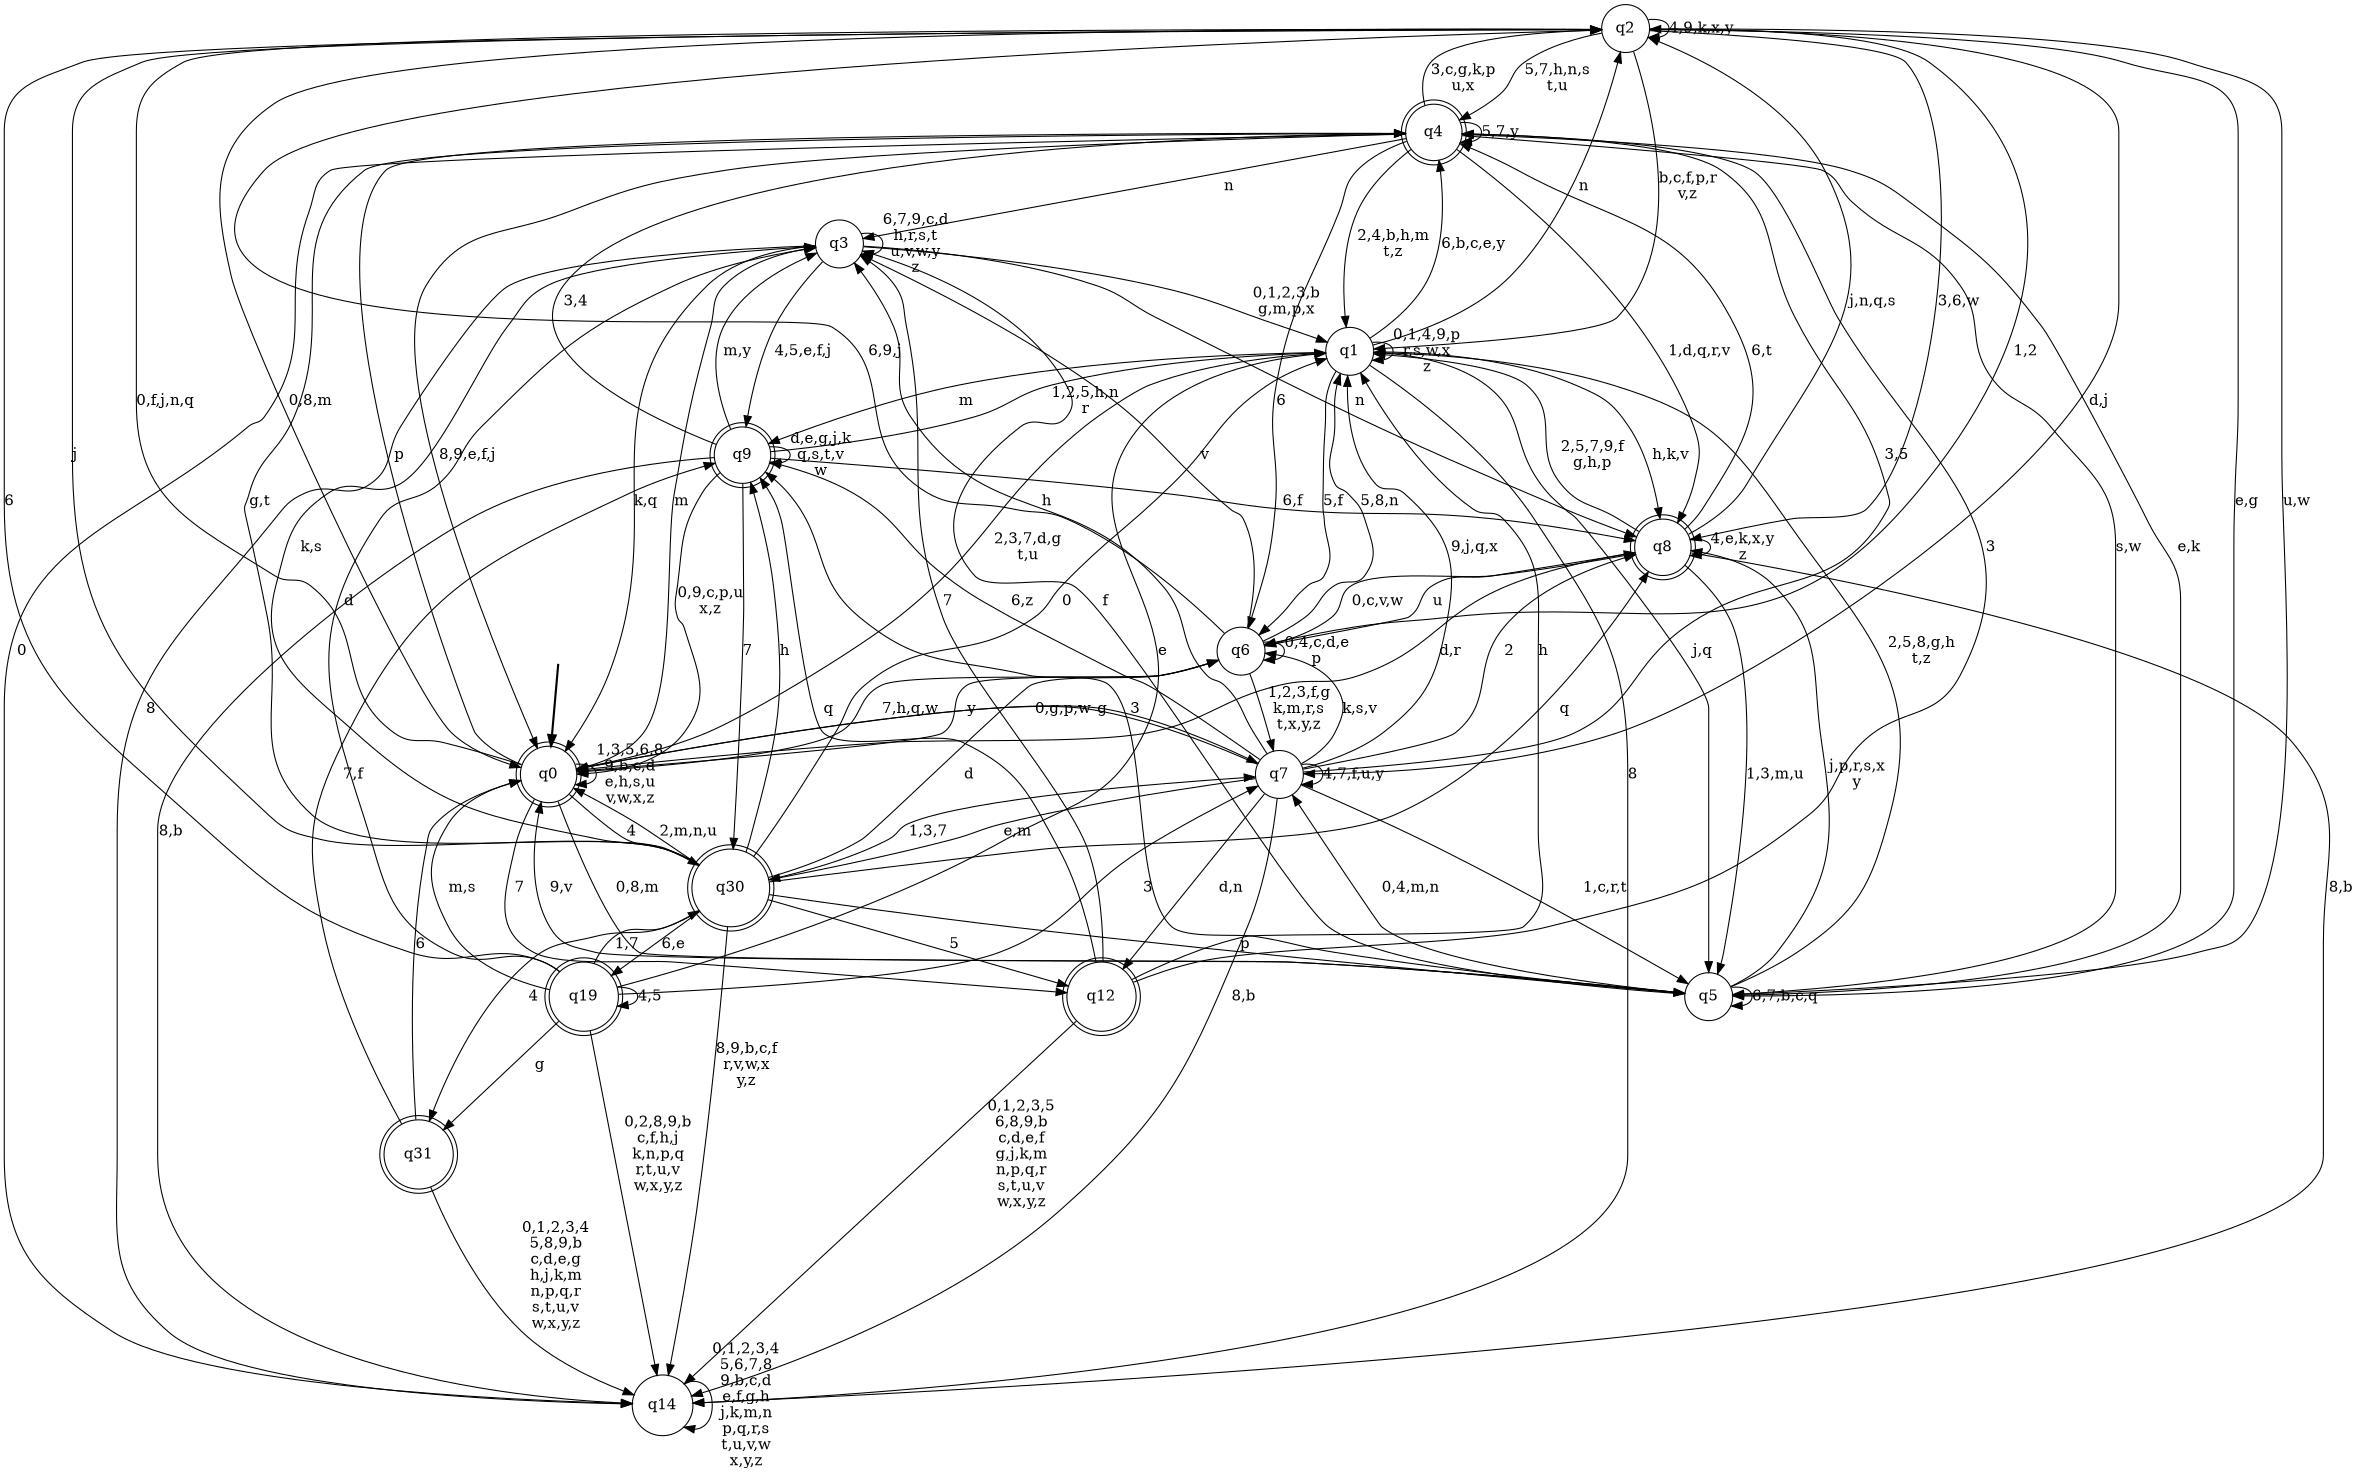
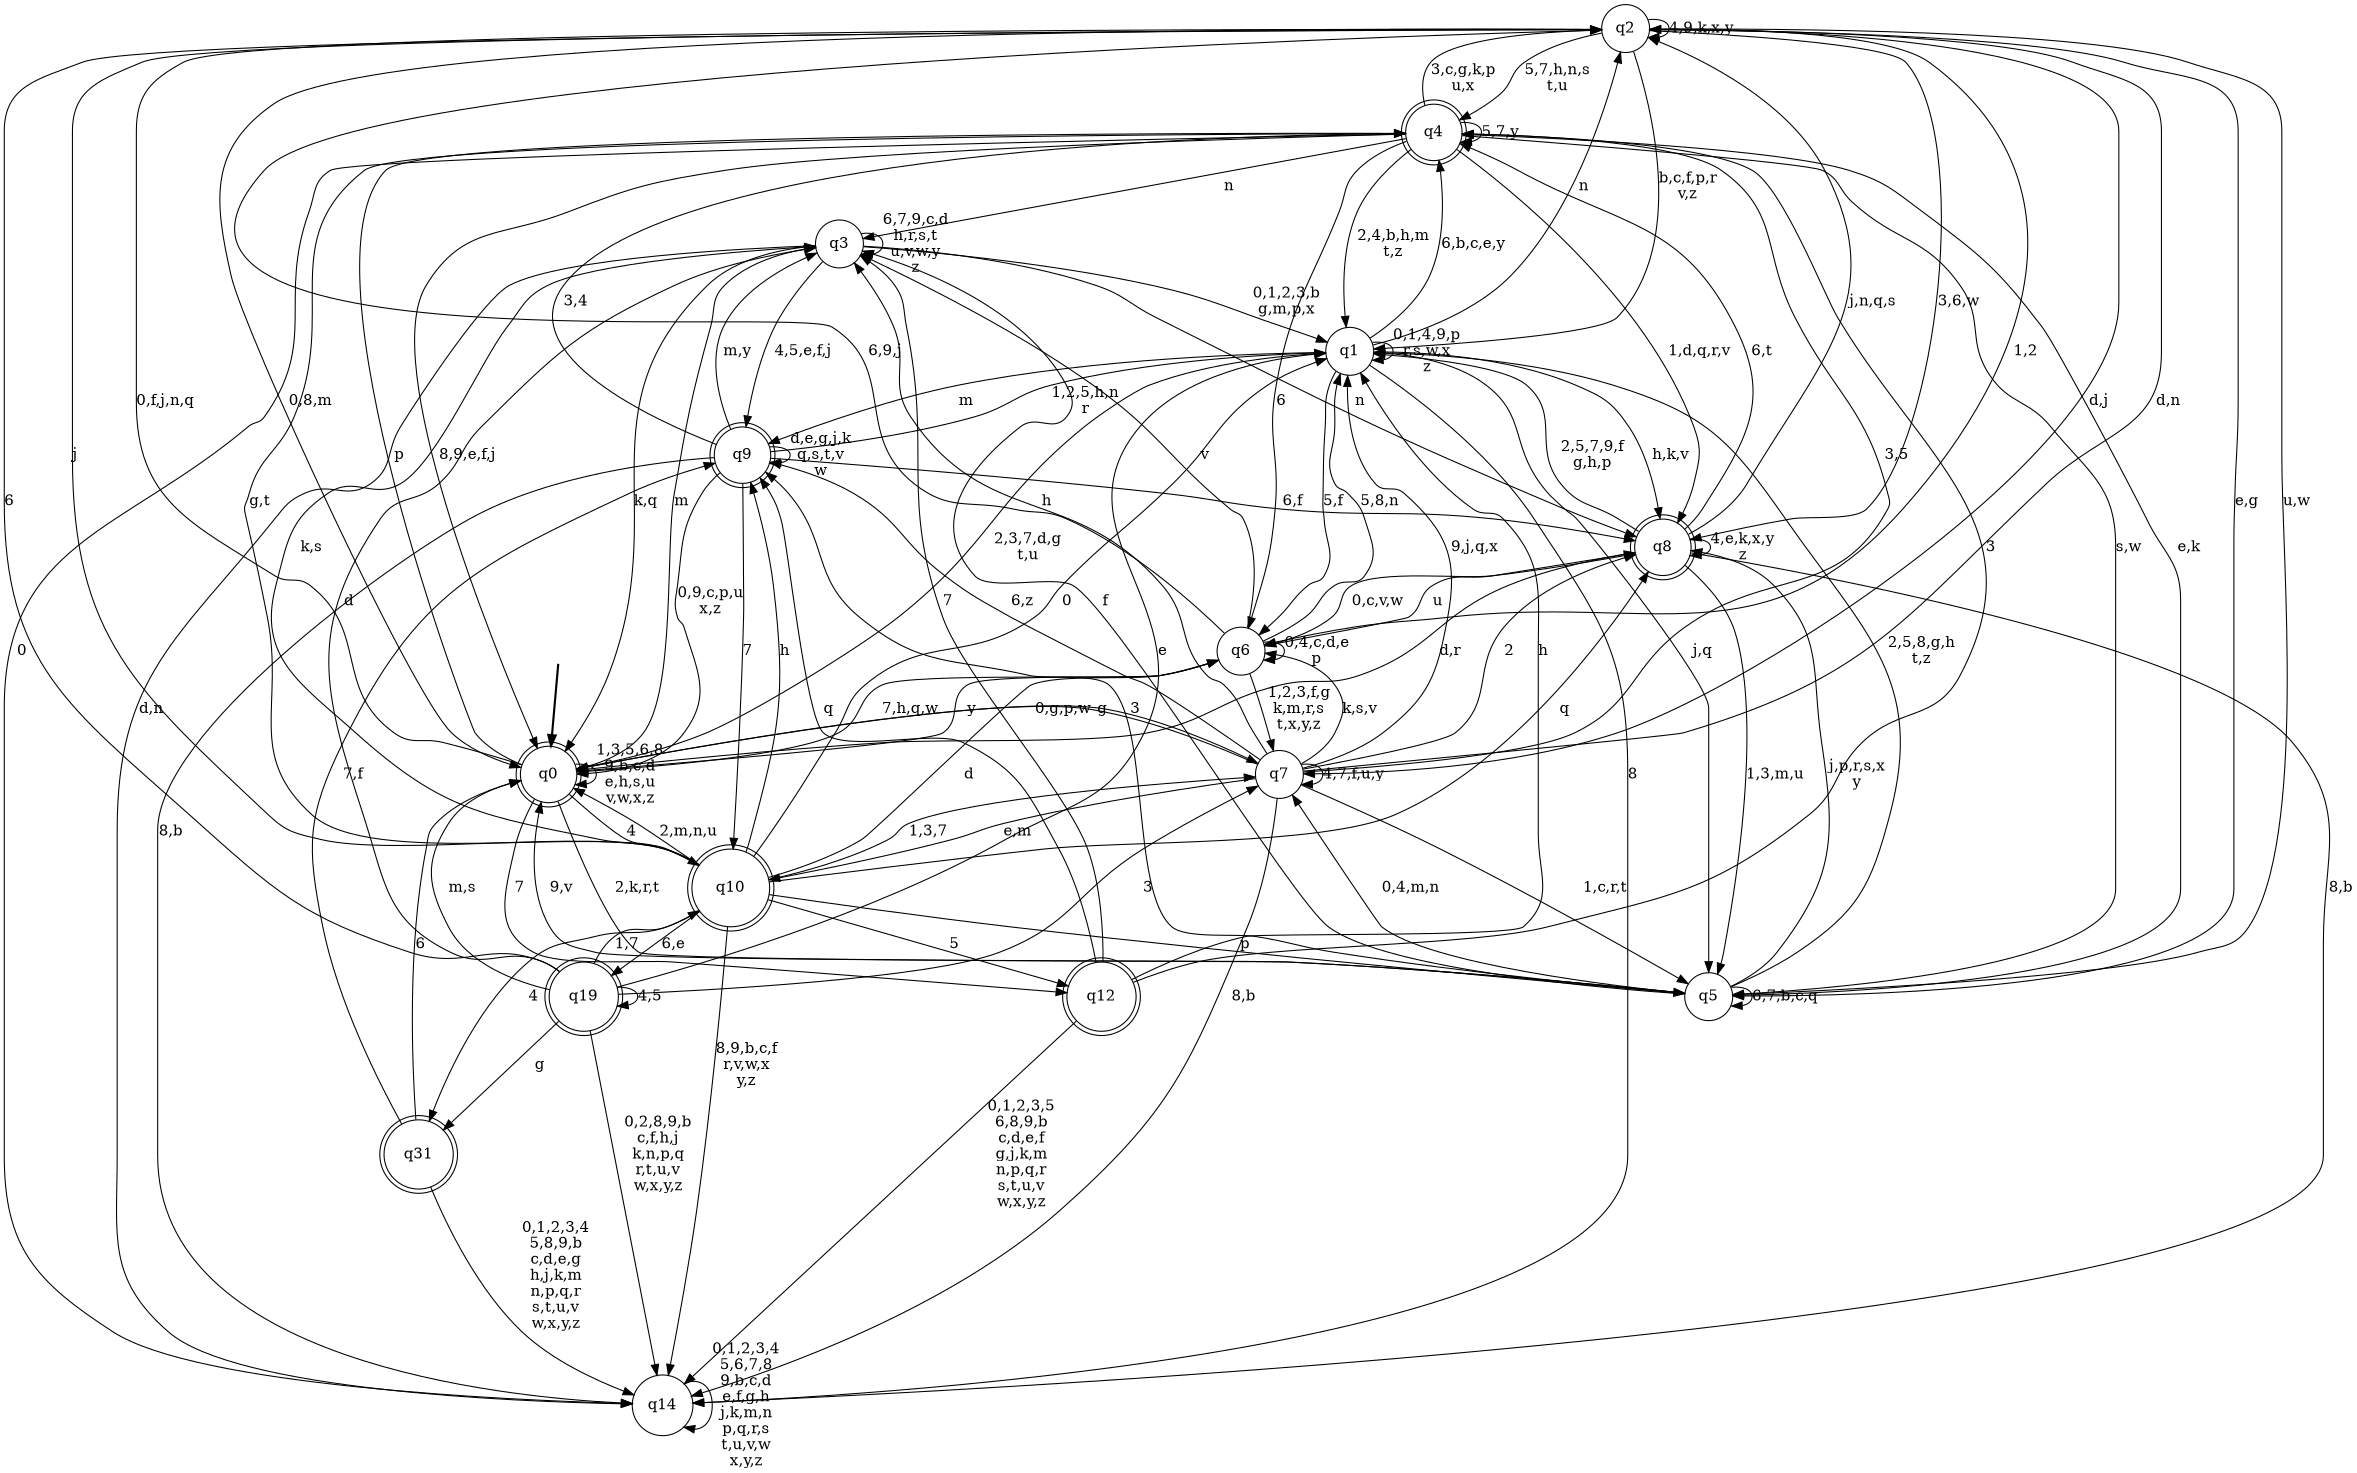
(151, 709) -> (151, 709)
(1197, 877) -> (2091, 450)
(638, 888) -> (638, 888)
(731, 888) -> (731, 888)
